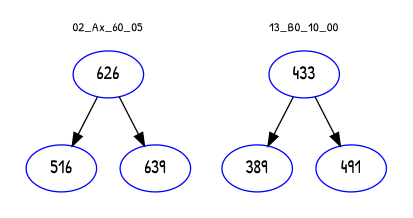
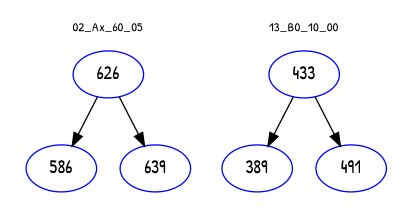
(61, 168) -> (61, 168)
